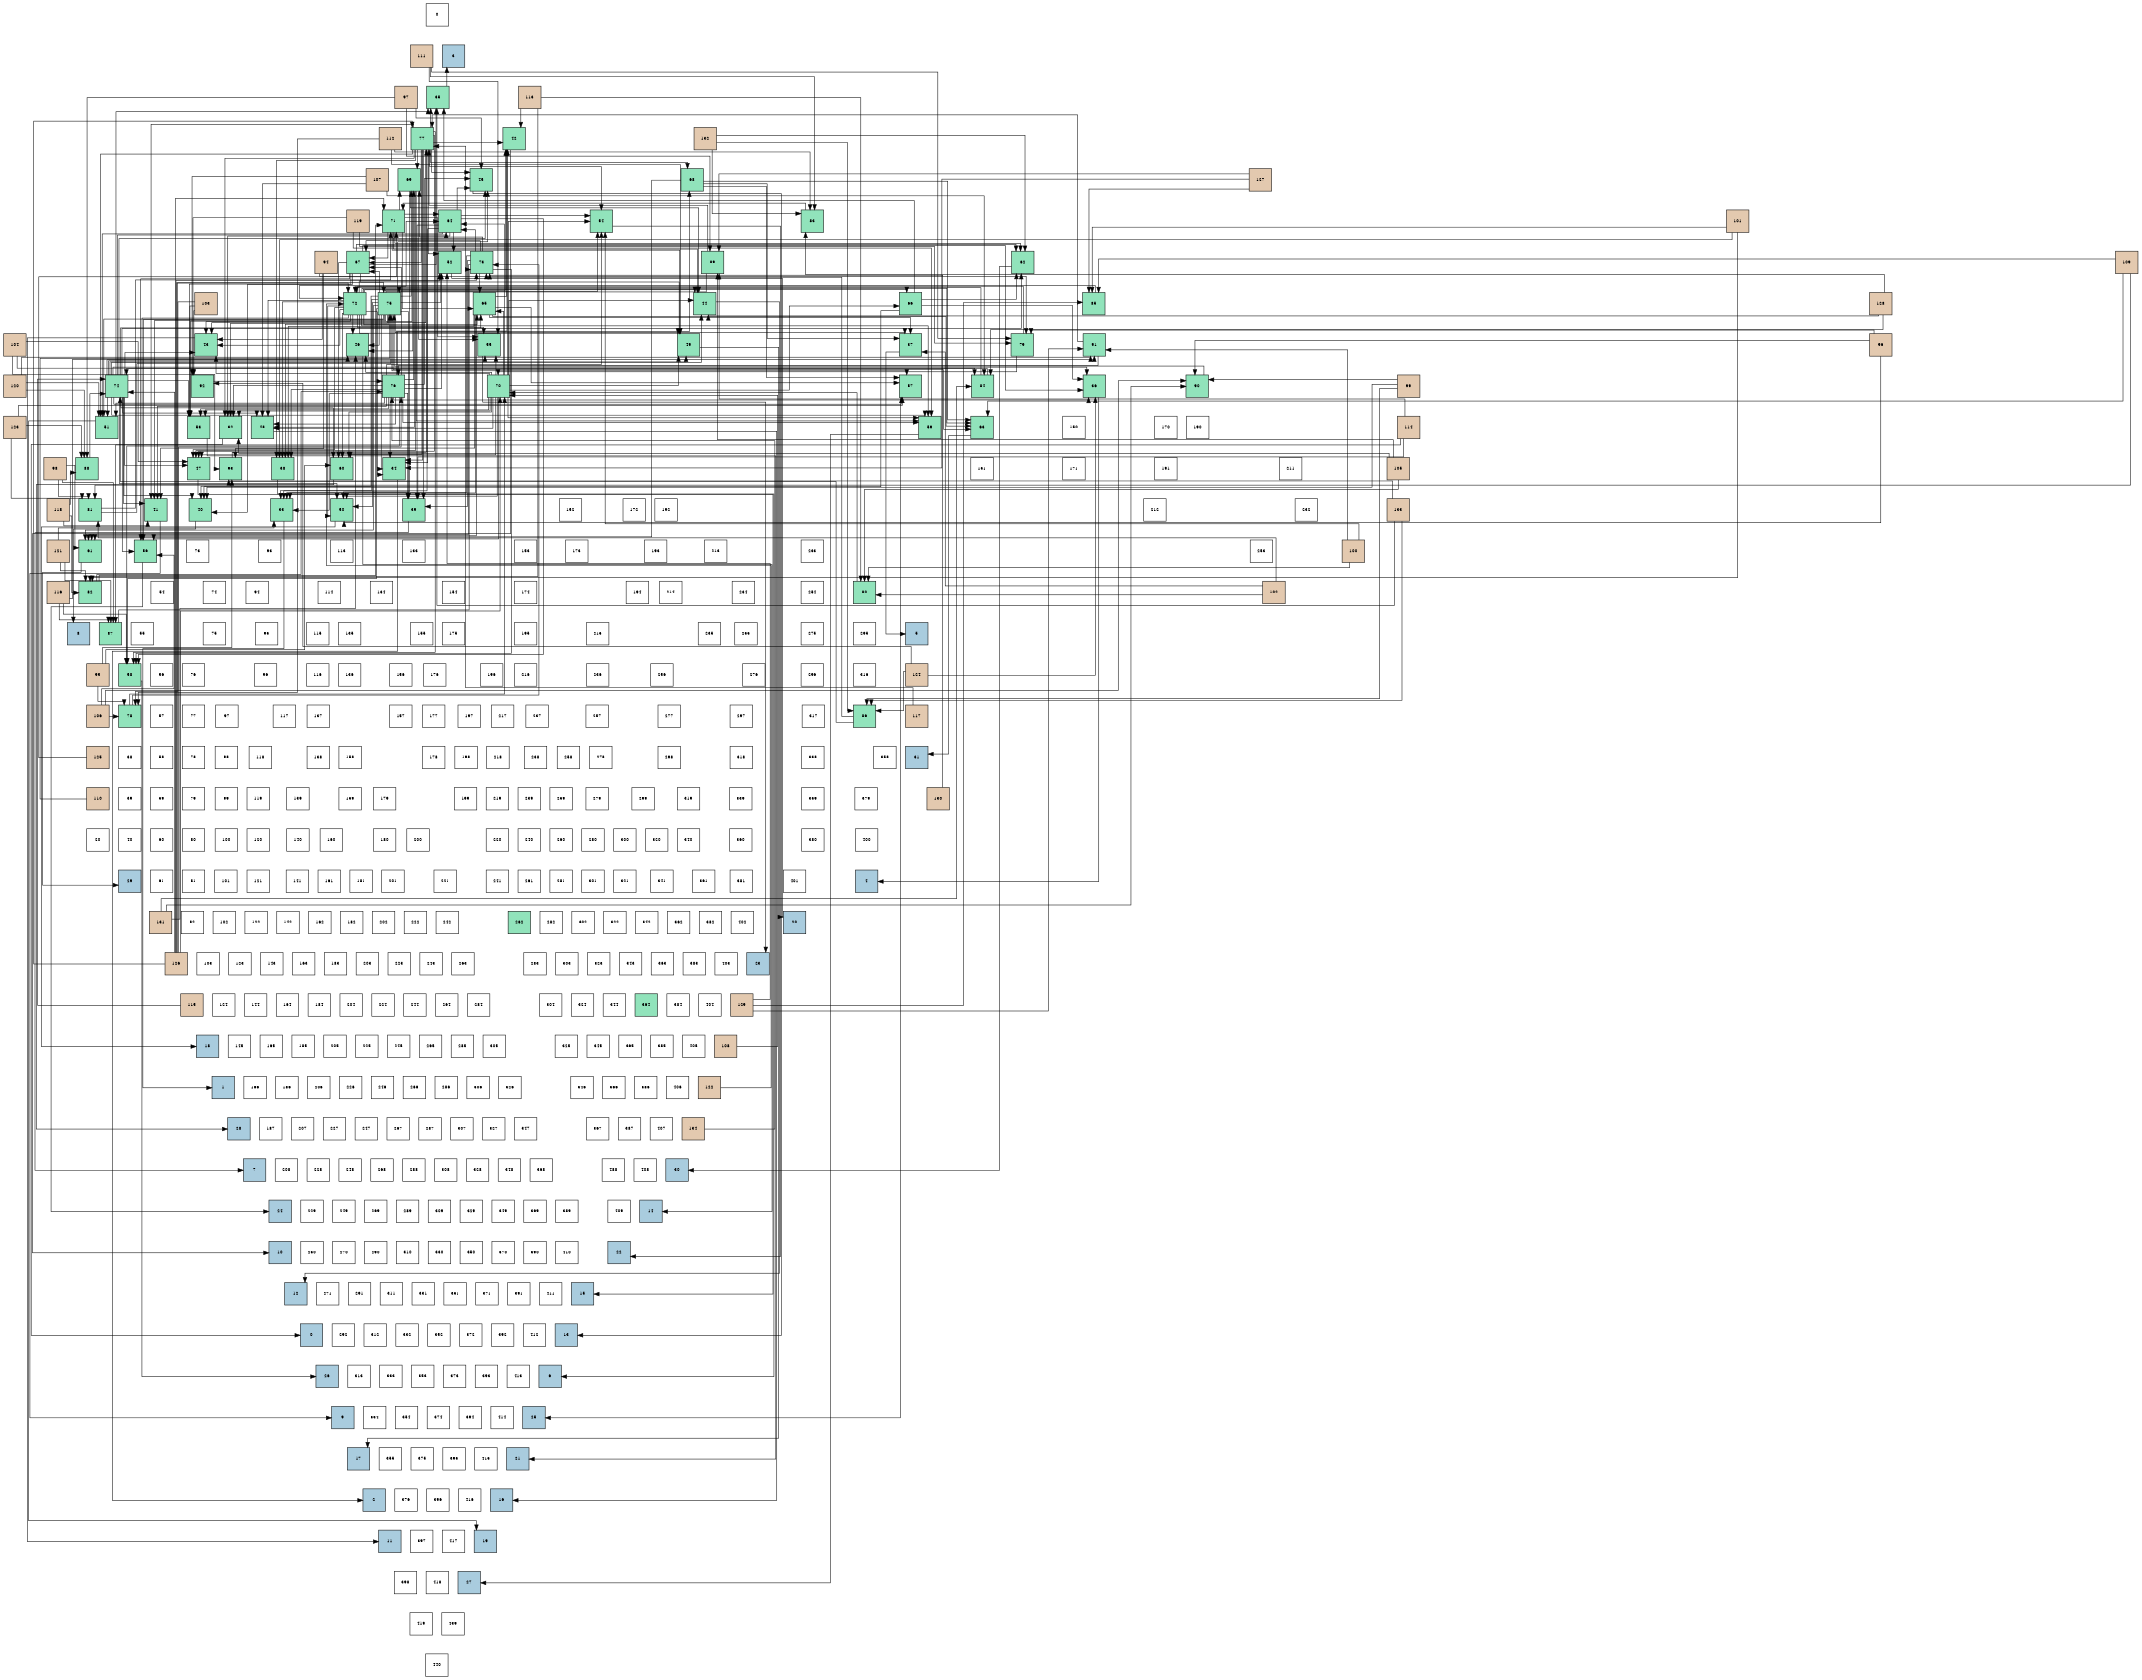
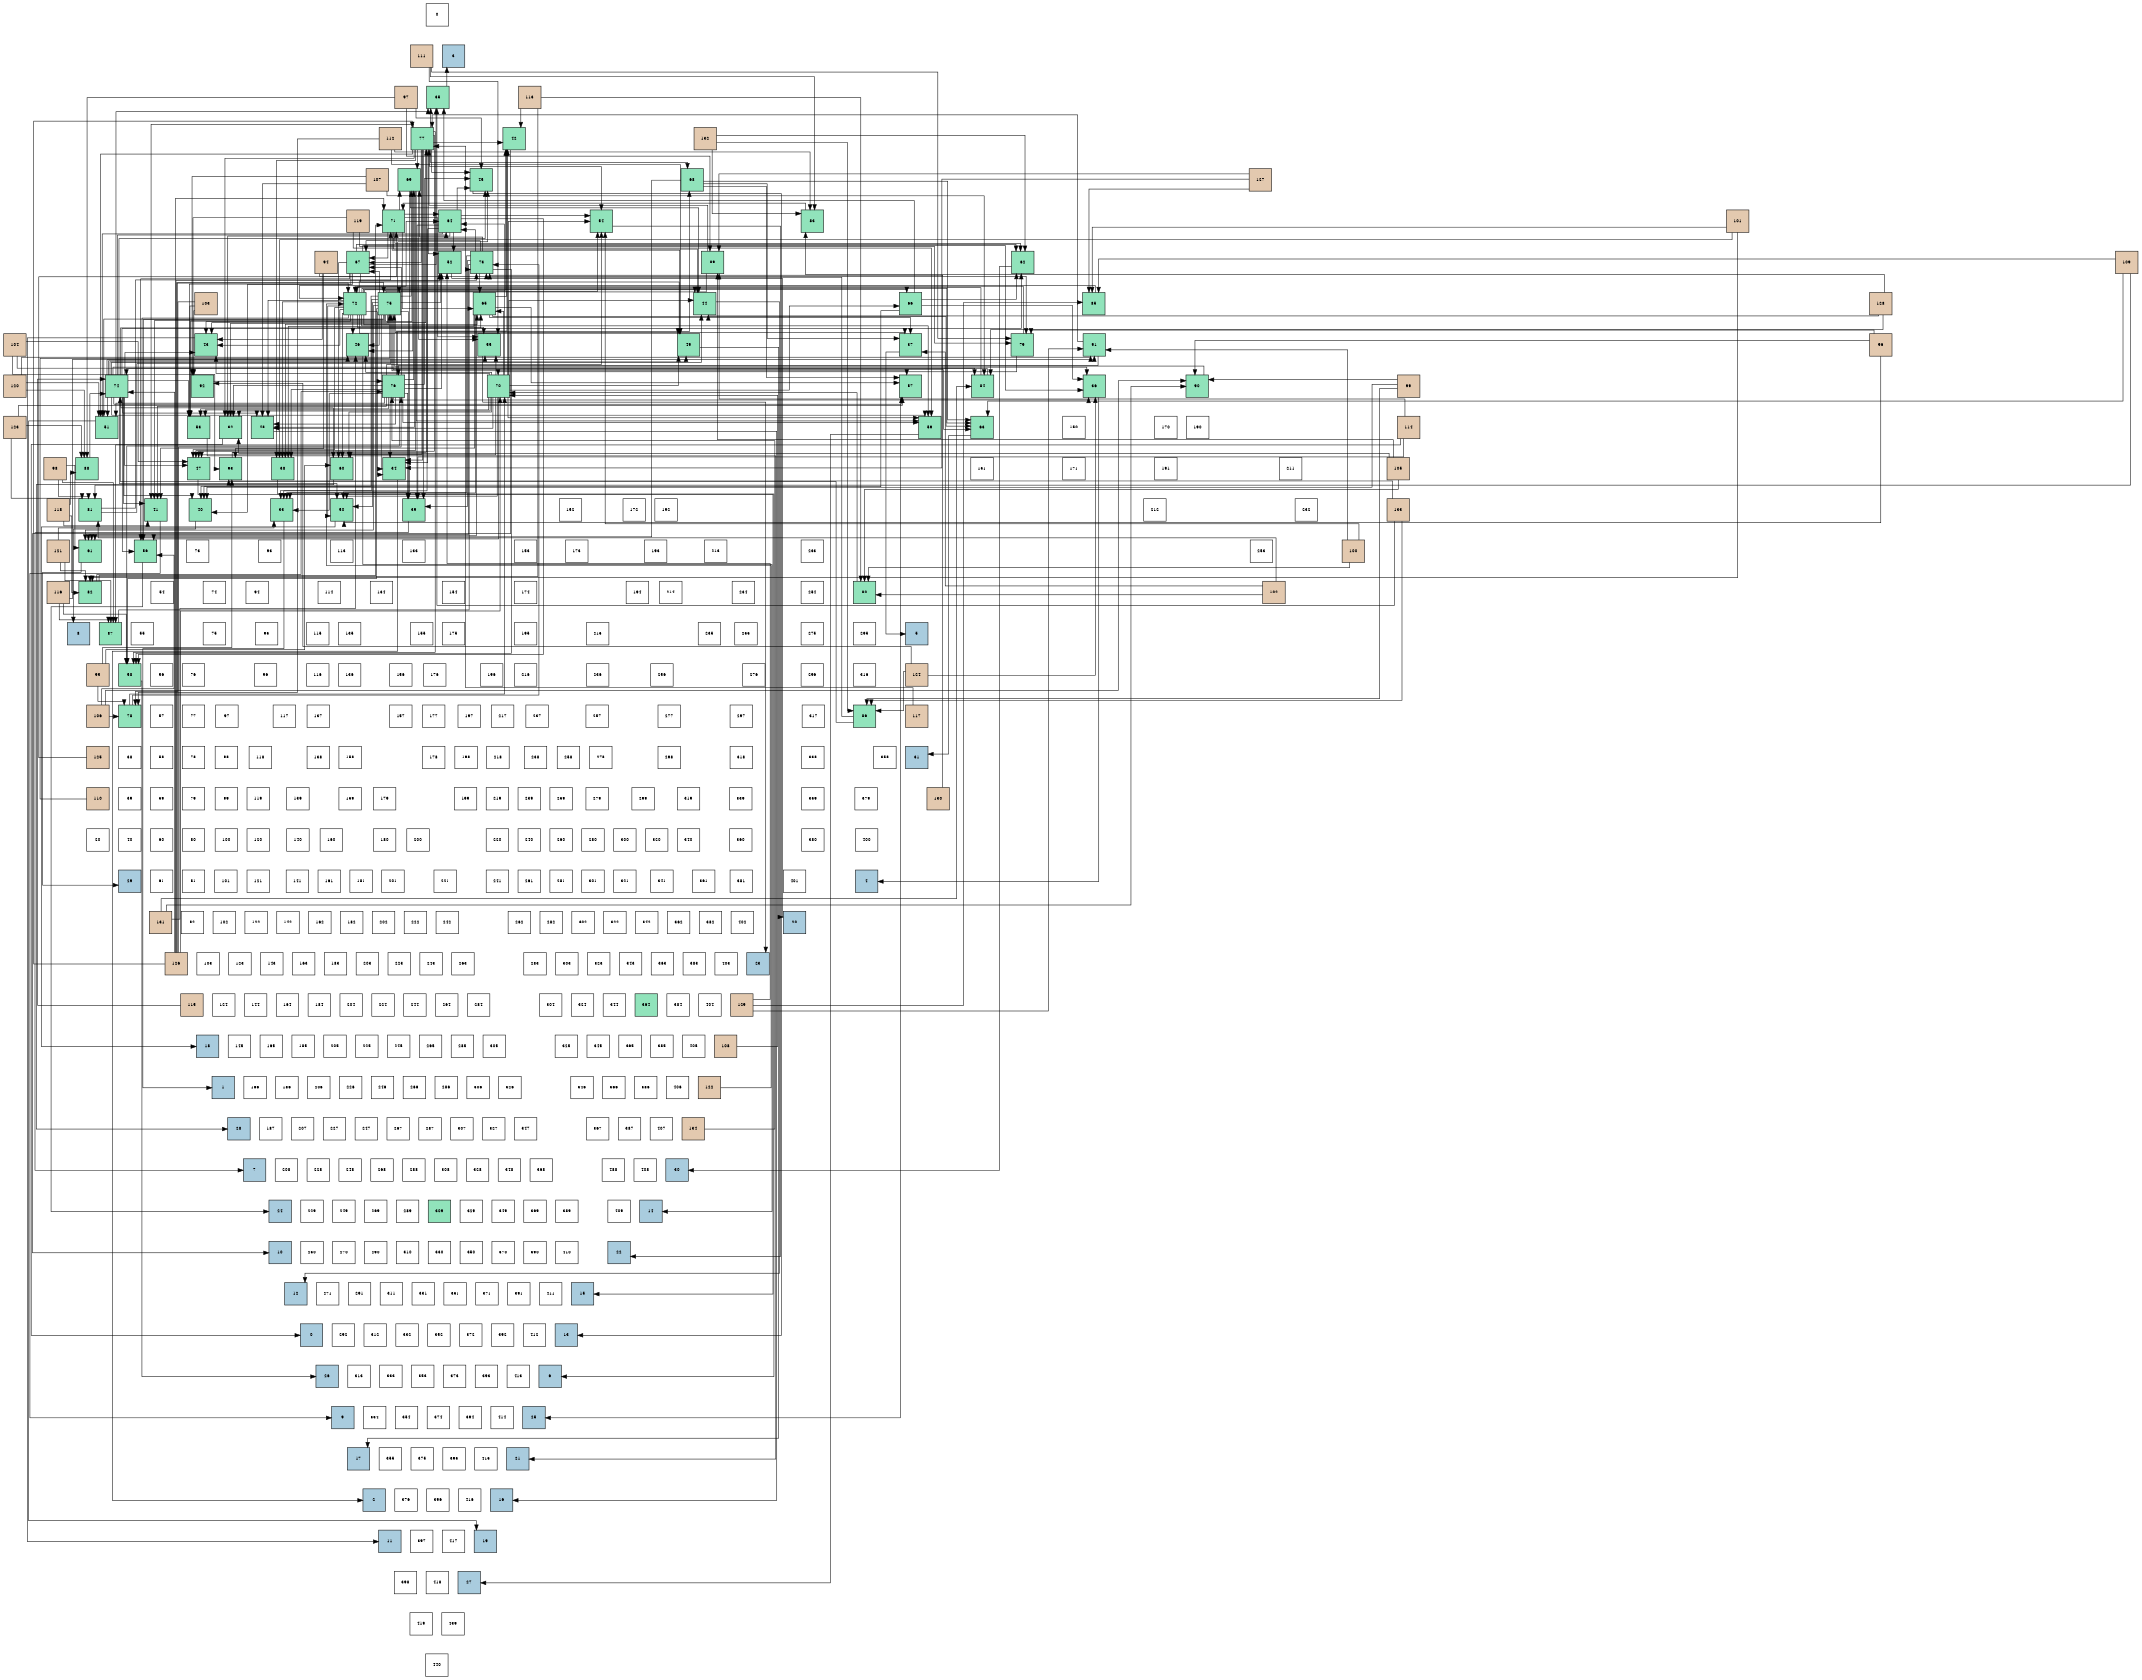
(519, 923) -> (519, 923)
(439, 1211) -> (439, 1211)
